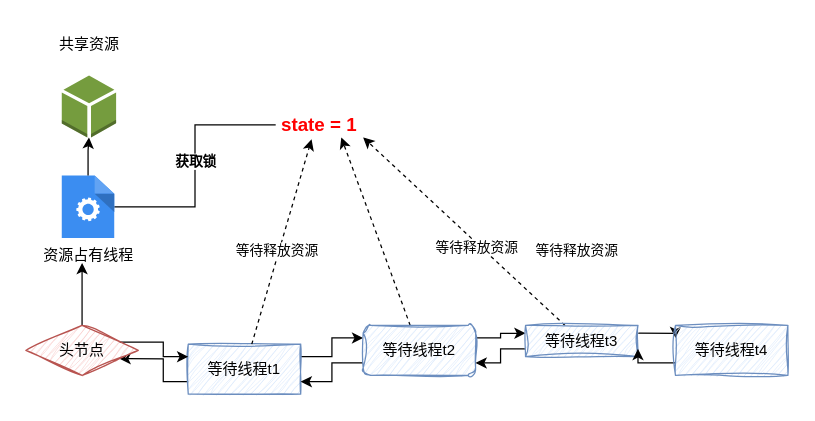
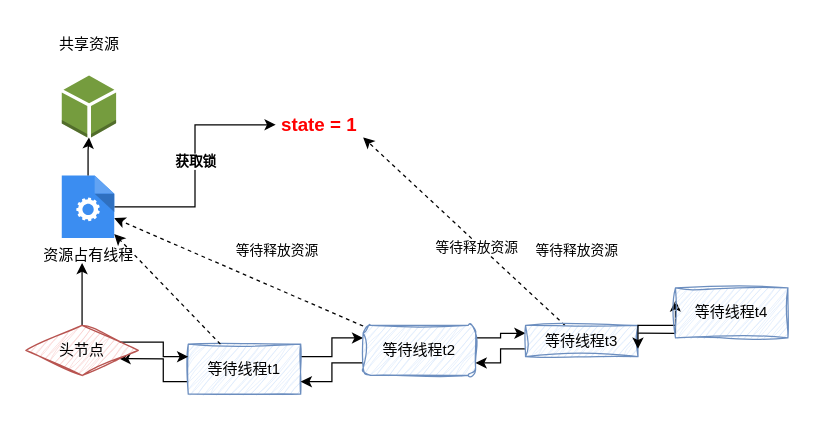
(269, 125) -> (266, 125)
(295, 195) -> (169, 291)
(377, 234) -> (243, 274)
(732, 351) -> (732, 313)
